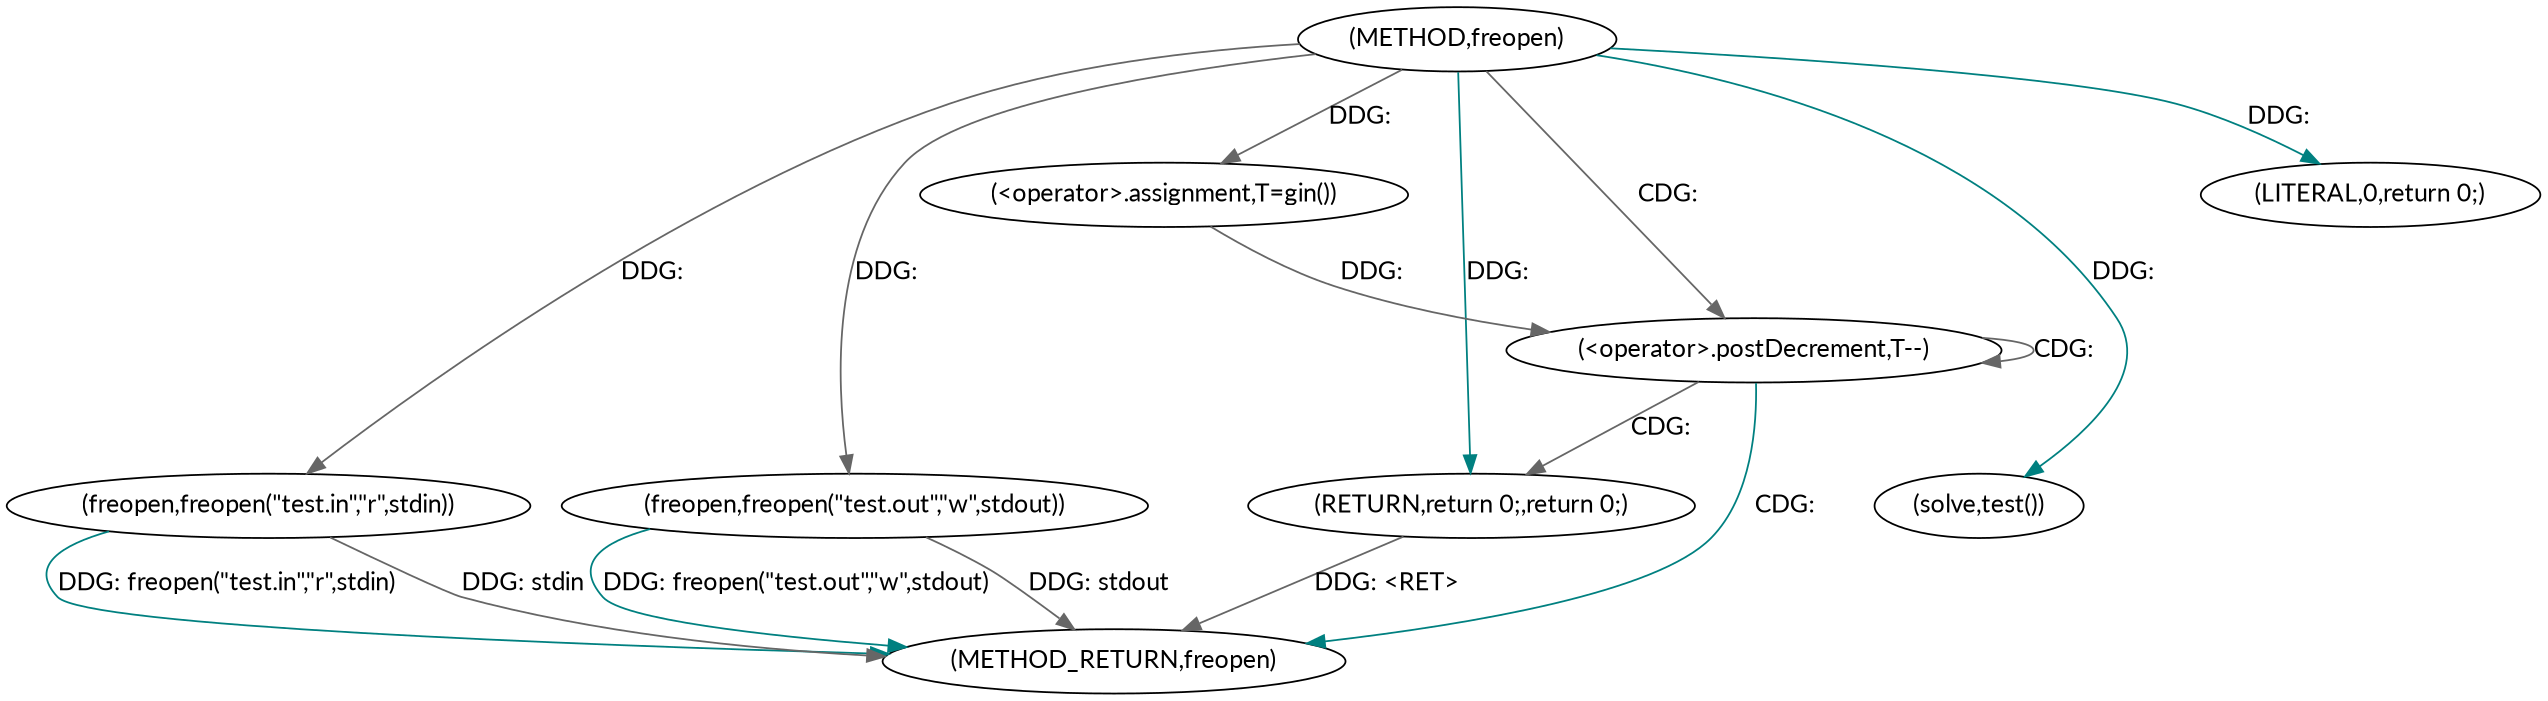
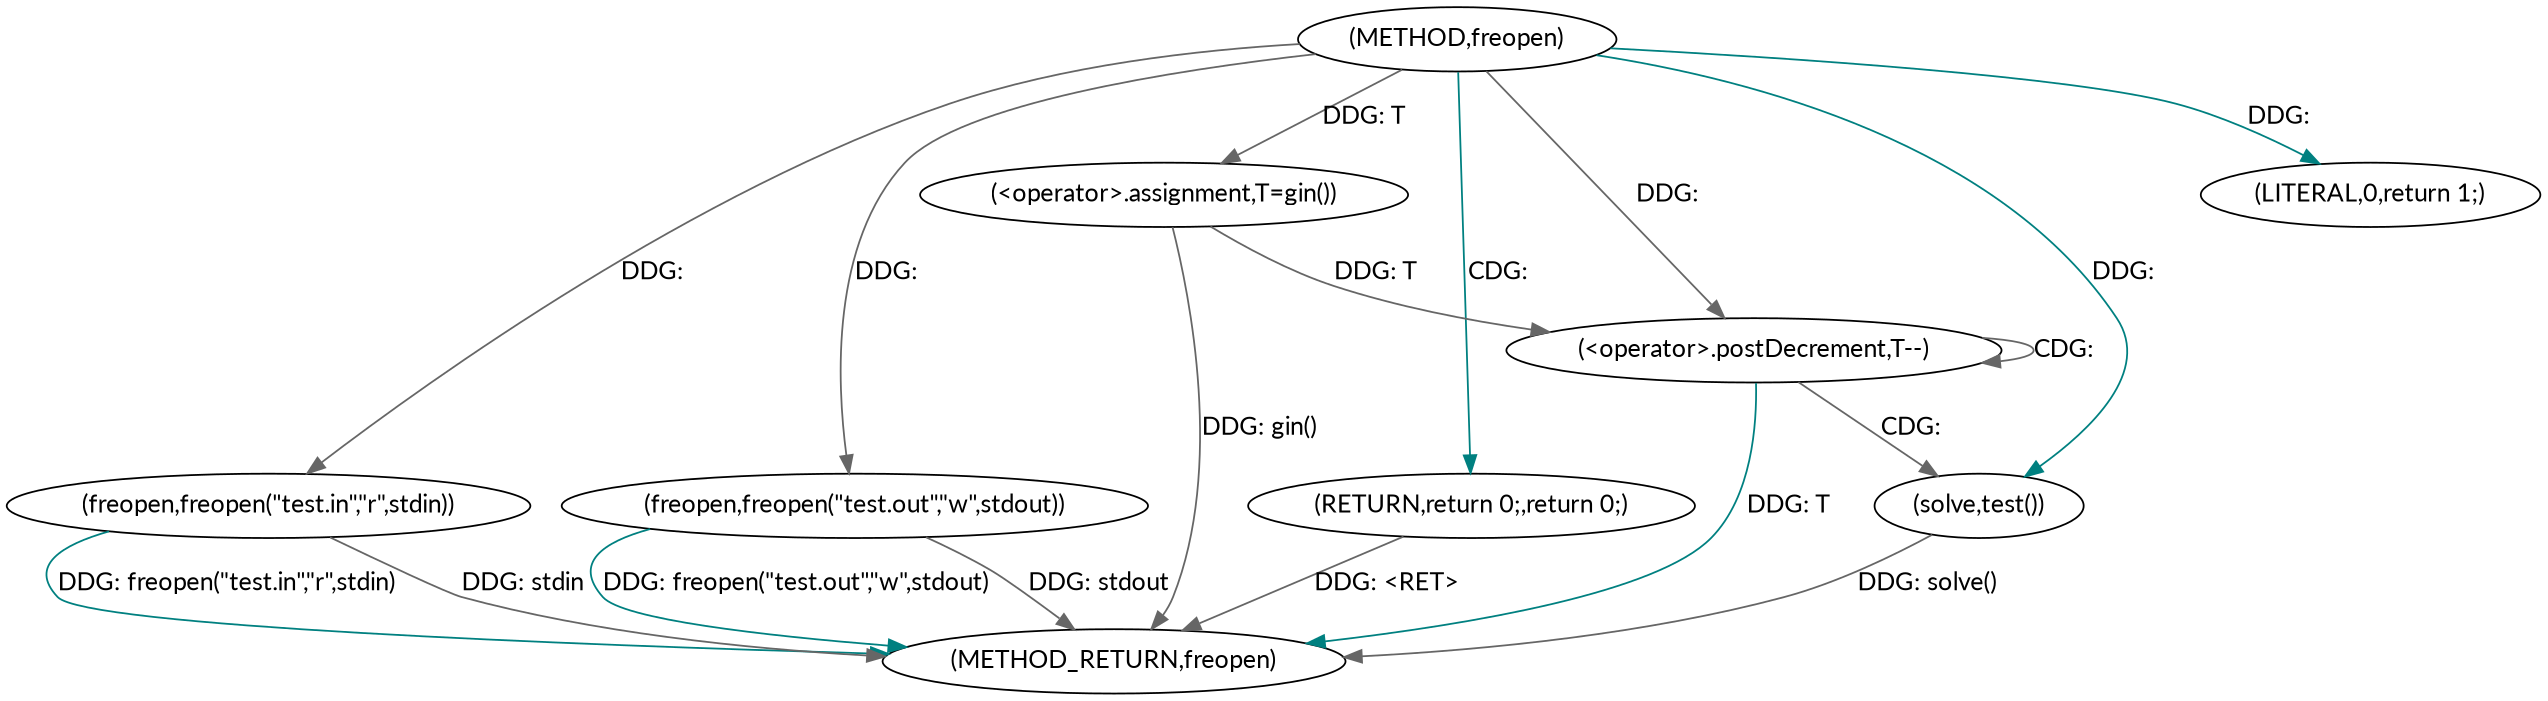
(1364, 117) -> (1364, 117)
(1672, 195) -> (1672, 195)
(2371, 195) -> (2371, 195)
(1376, 273) -> (1376, 273)
(1502, 273) -> (1502, 273)
none -> (1200, 423)
(1621, 424) -> (1861, 424)
(1789, 506) -> (1789, 506)
none -> (1654, 625)
